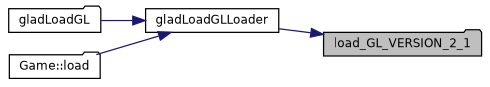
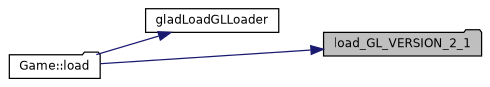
(55, 21) -> none
(295, 31) -> (205, 57)
